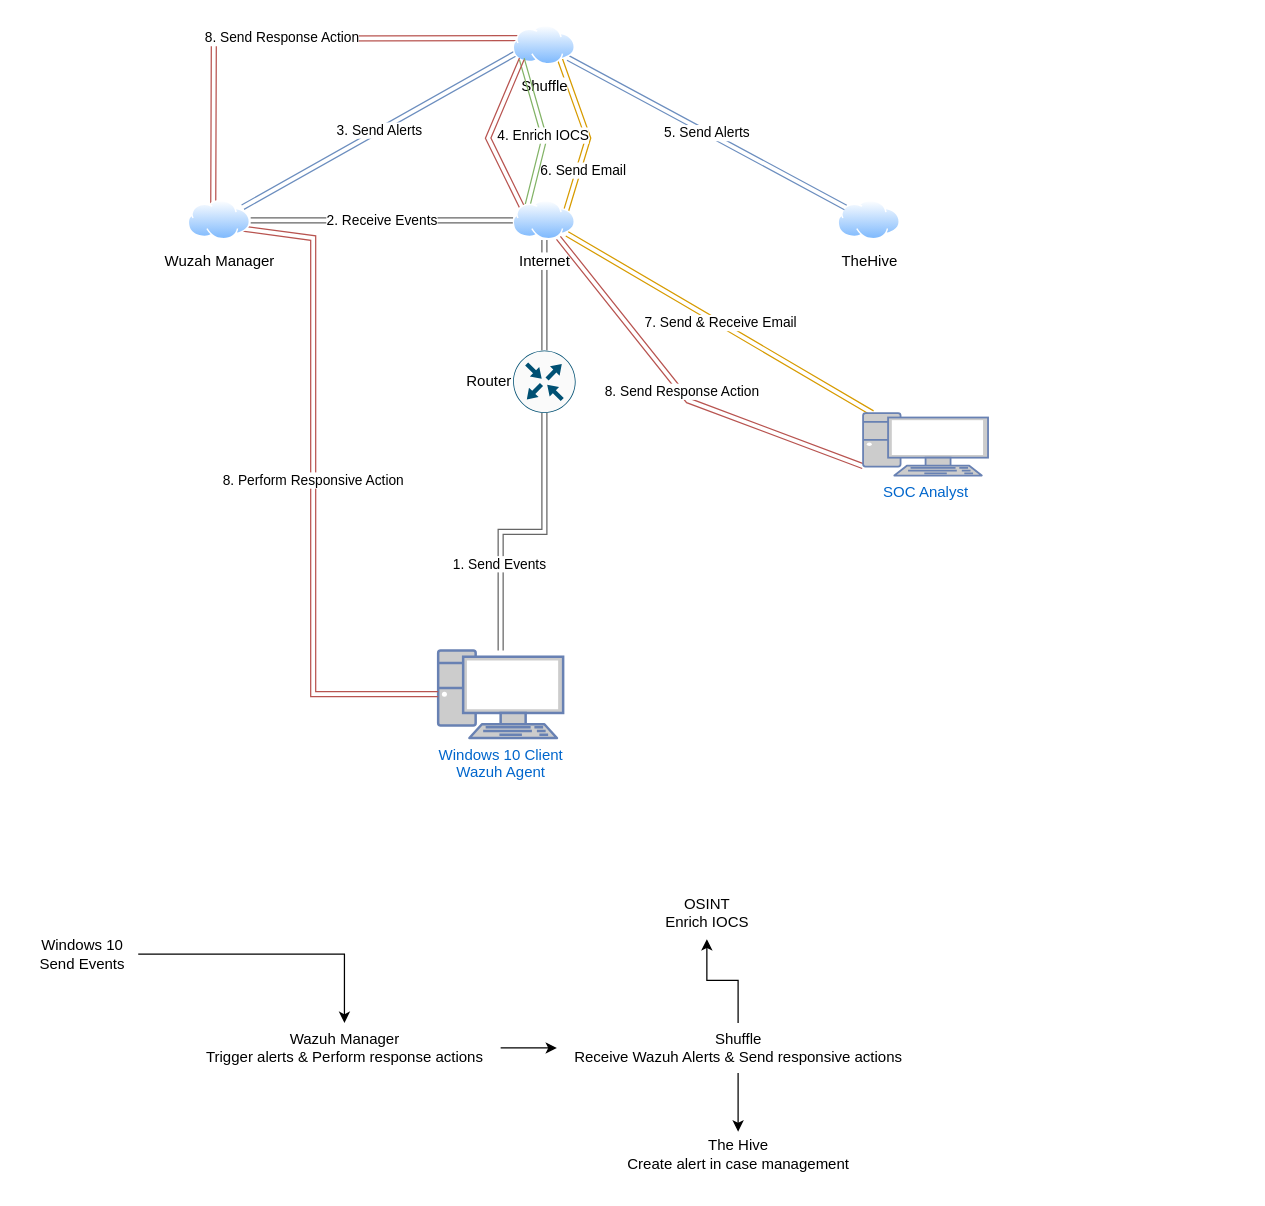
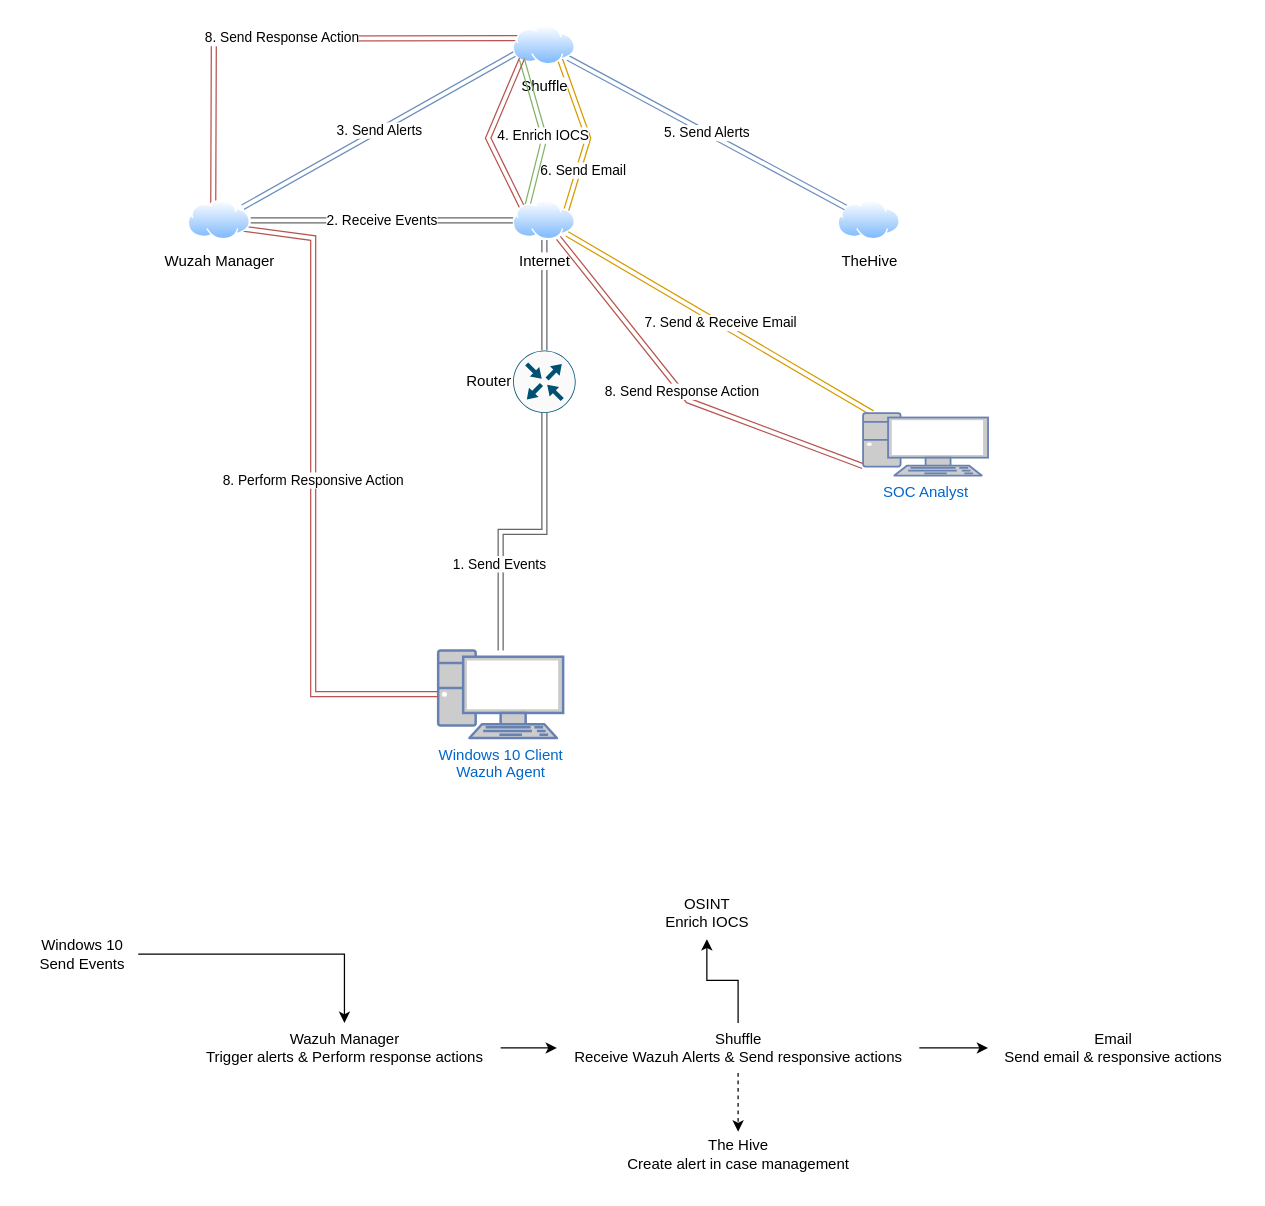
none -> (950, 1048)
none -> (1113, 1048)
(738, 1100) -> (738, 1100)
